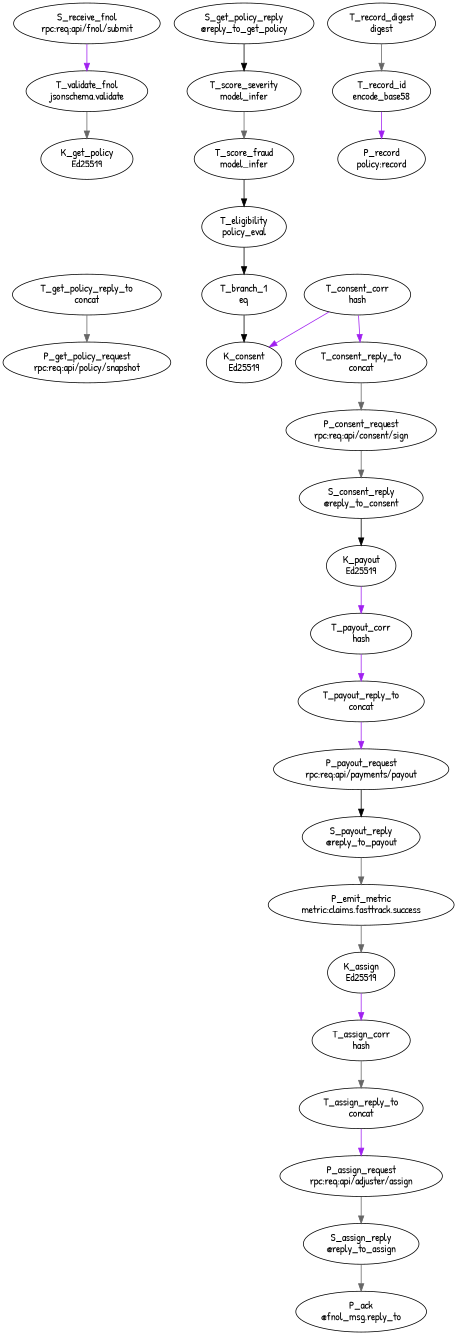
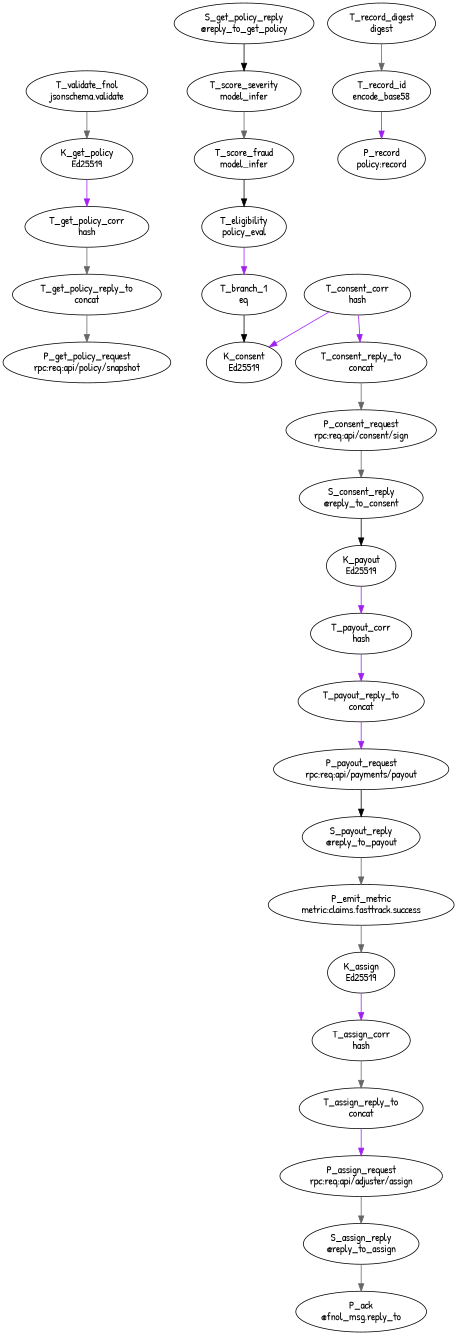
(87, 23) -> none
none -> (87, 227)
(244, 257) -> (244, 257)
